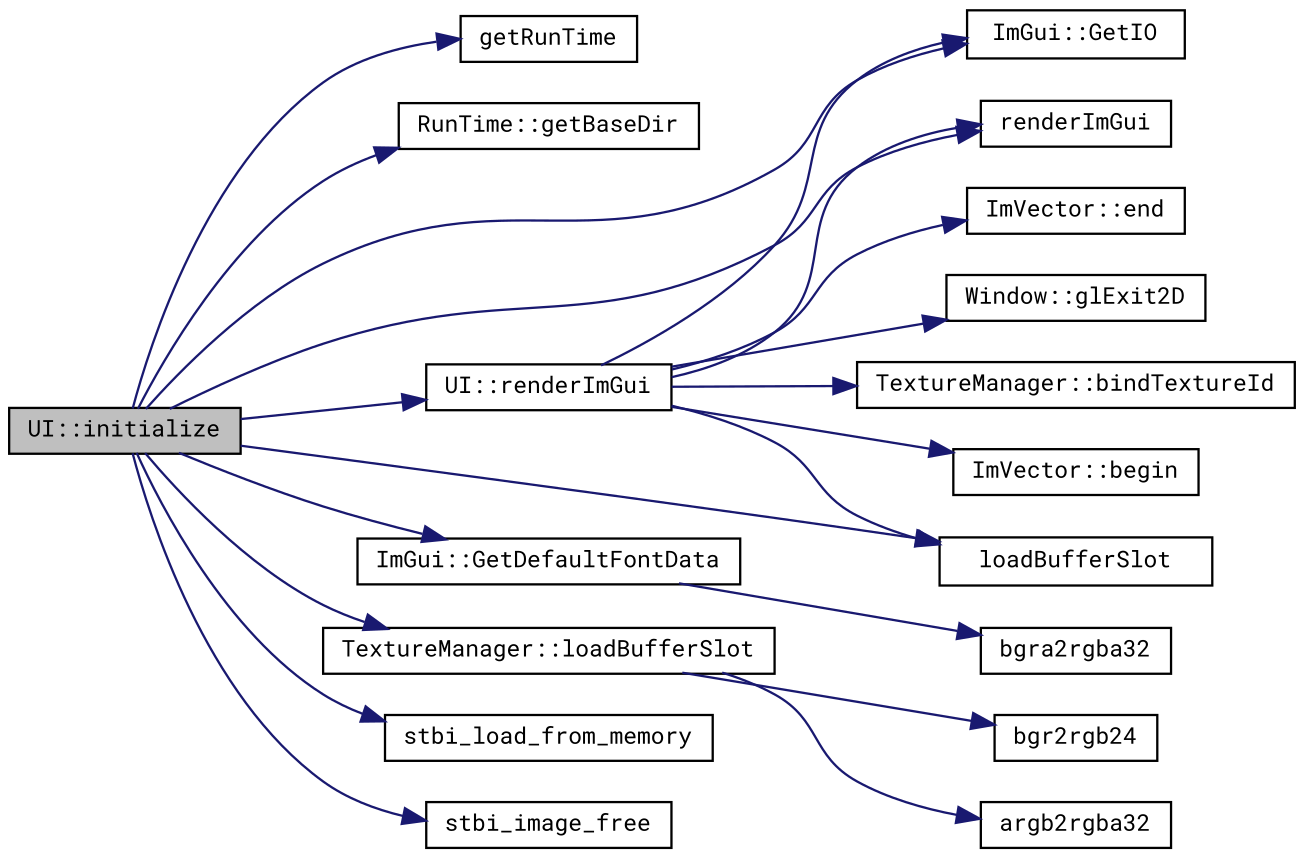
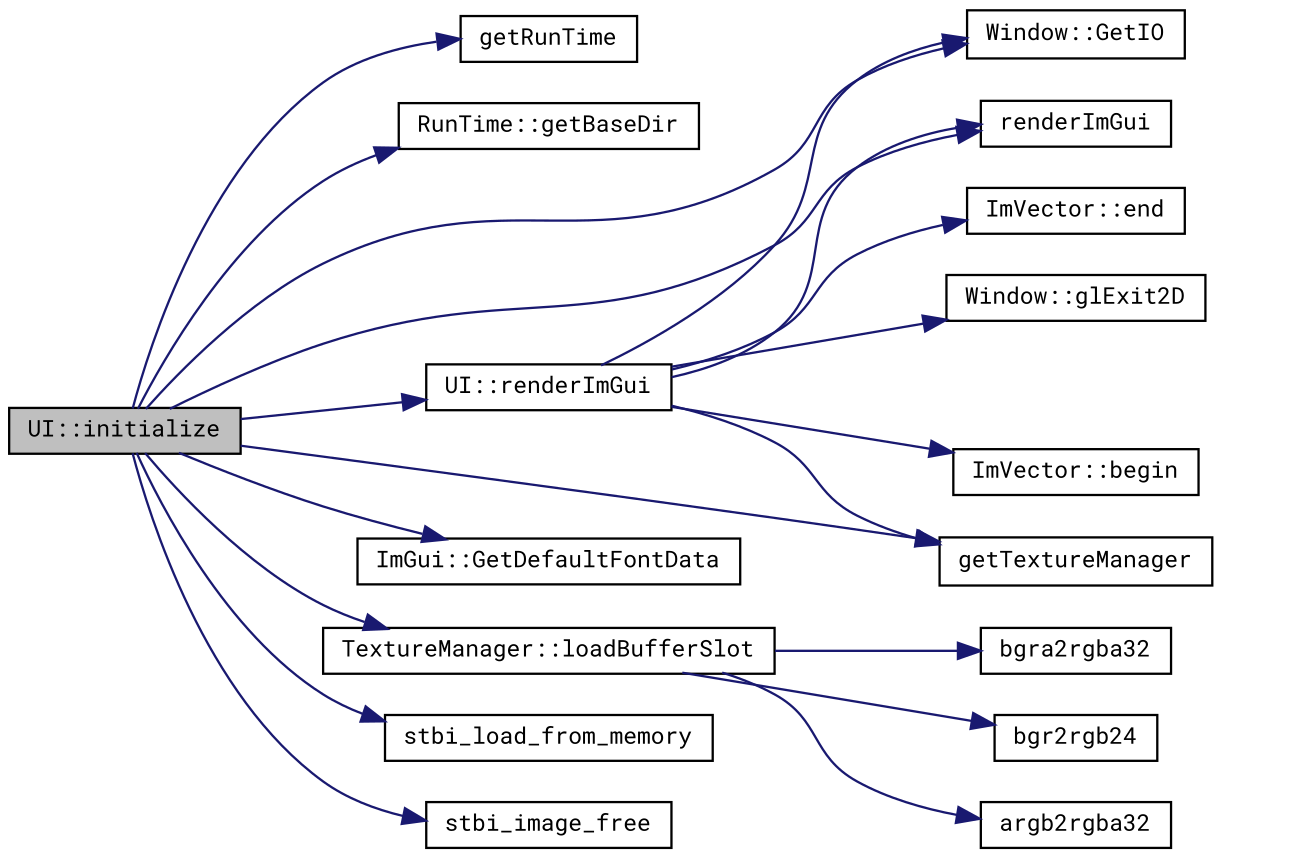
(1076, 34) -> (1076, 34)
(1076, 385) -> none
(1076, 561) -> (1076, 561)
(818, 607) -> (866, 651)
